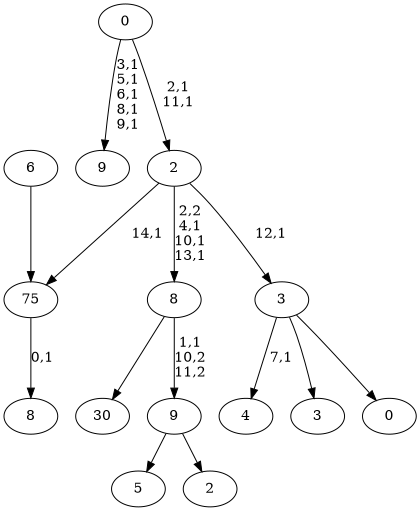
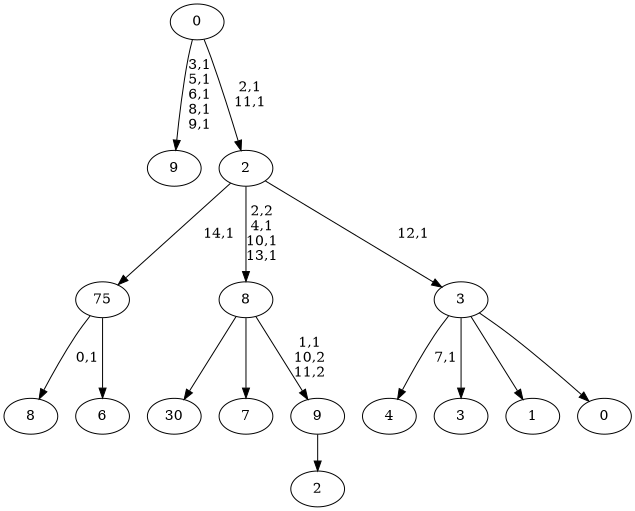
(31, 229) -> (103, 353)
none -> (246, 416)
none -> (533, 416)
(138, 489) -> none
